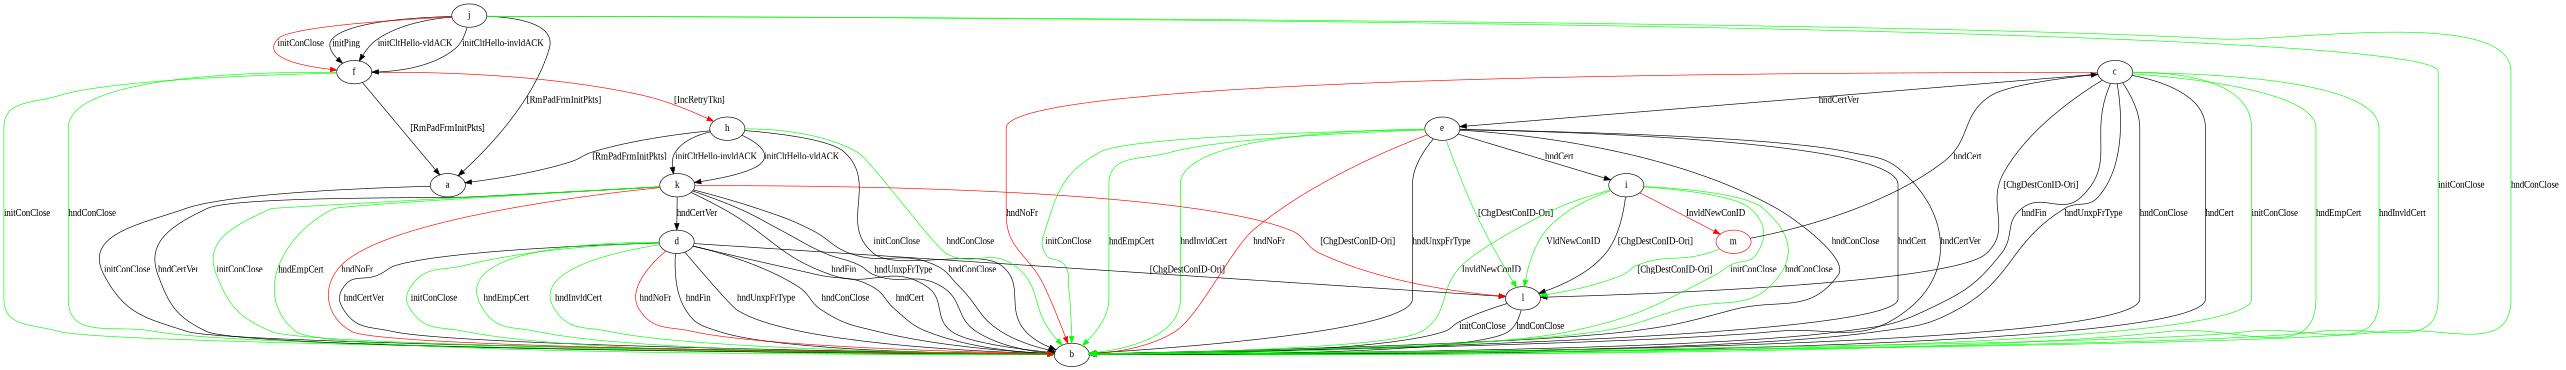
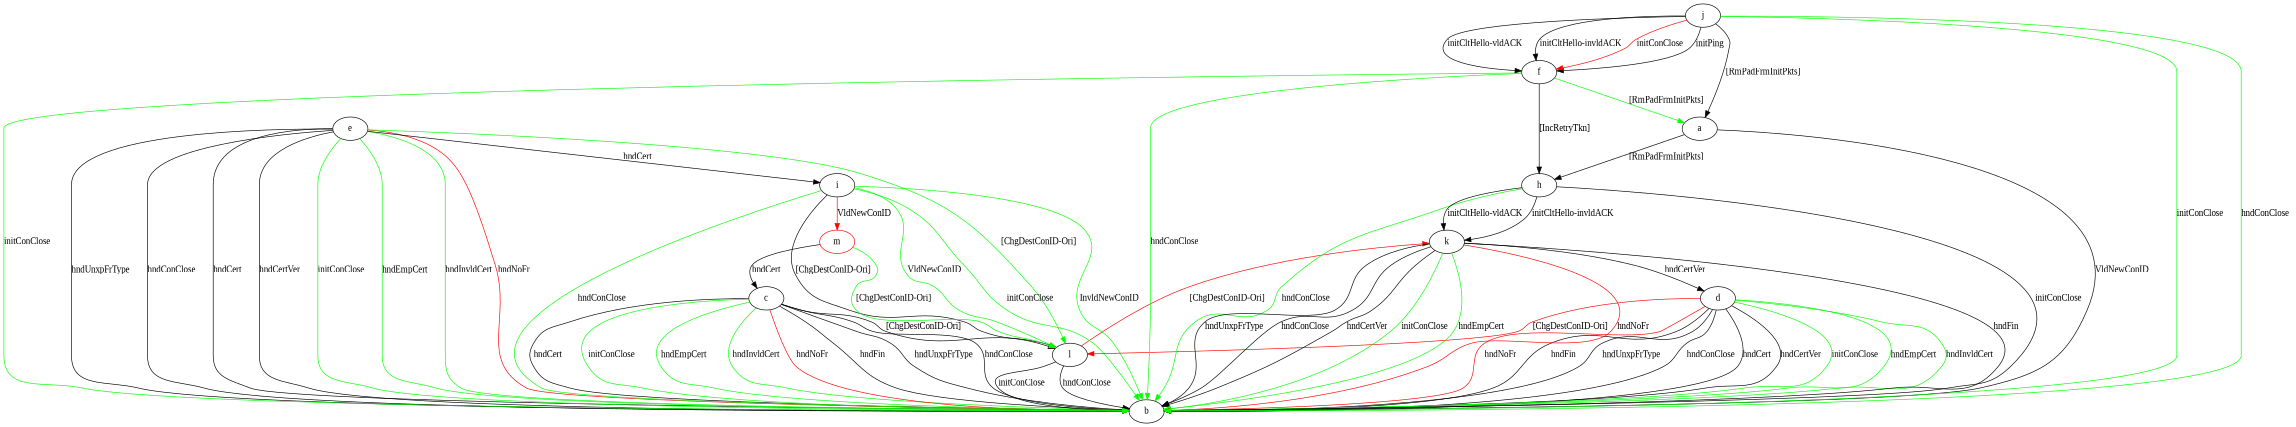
(542, 80) -> (1539, 125)
(1782, 100) -> none
(399, 126) -> (1616, 99)
(590, 153) -> (1623, 156)
(1085, 197) -> (1244, 271)
(1717, 214) -> (865, 214)
(129, 270) -> (2123, 270)
(1097, 270) -> (1400, 343)
